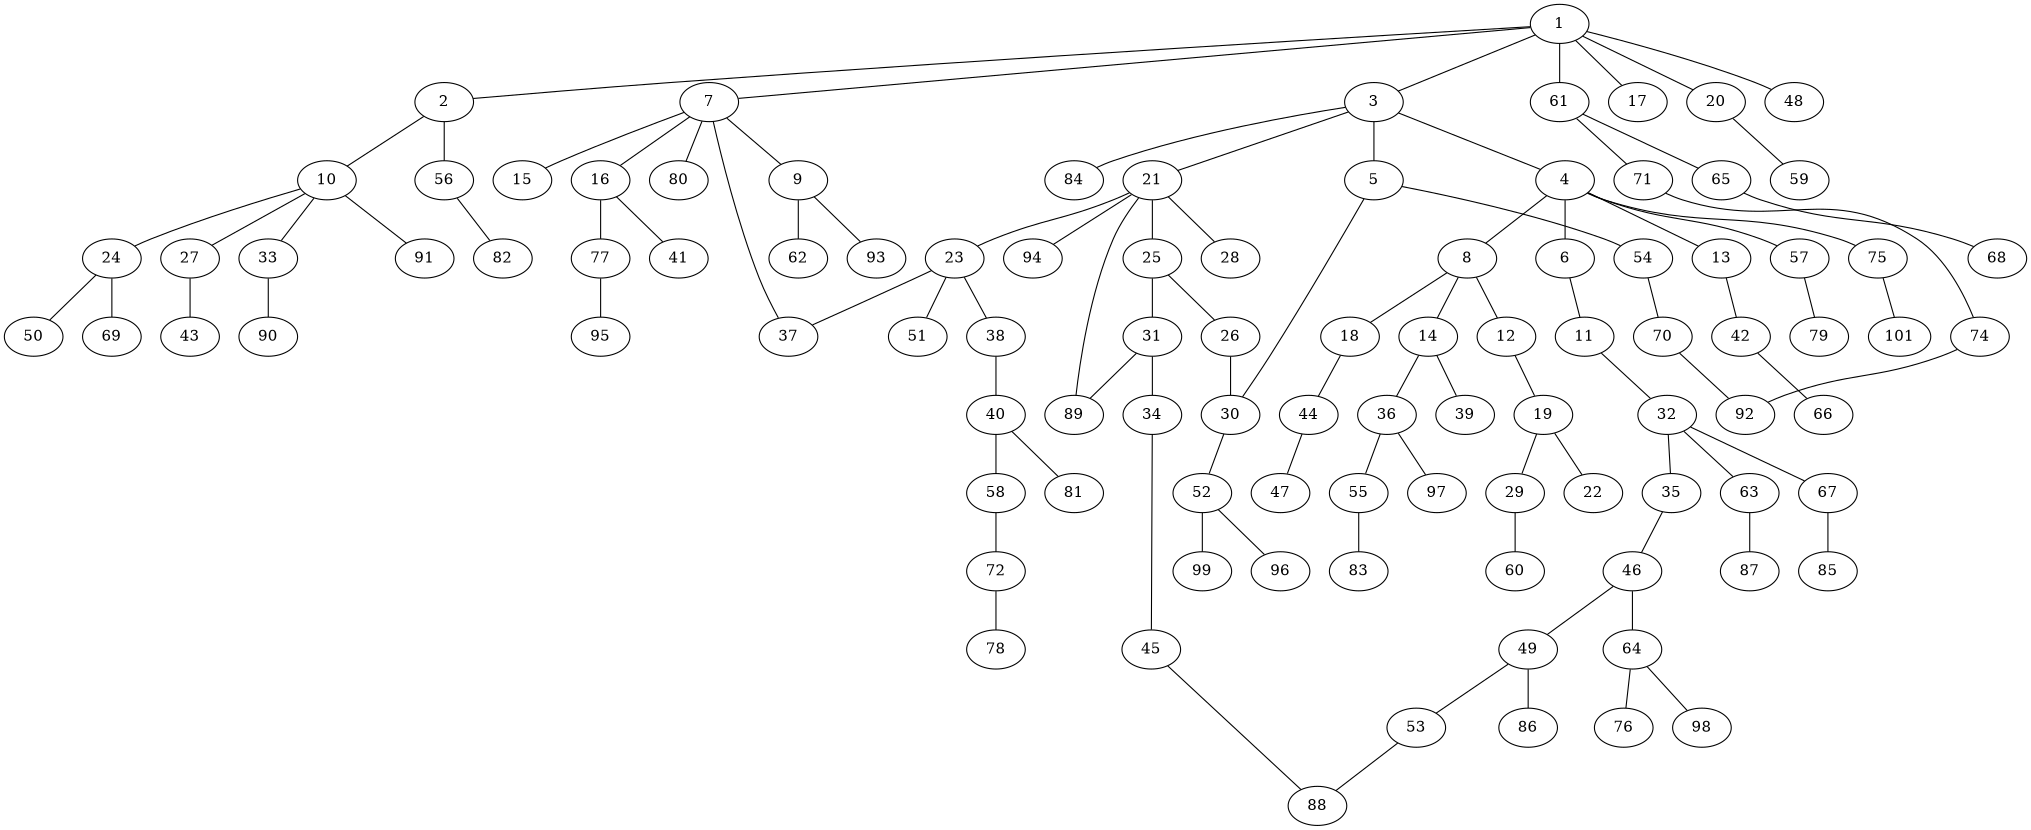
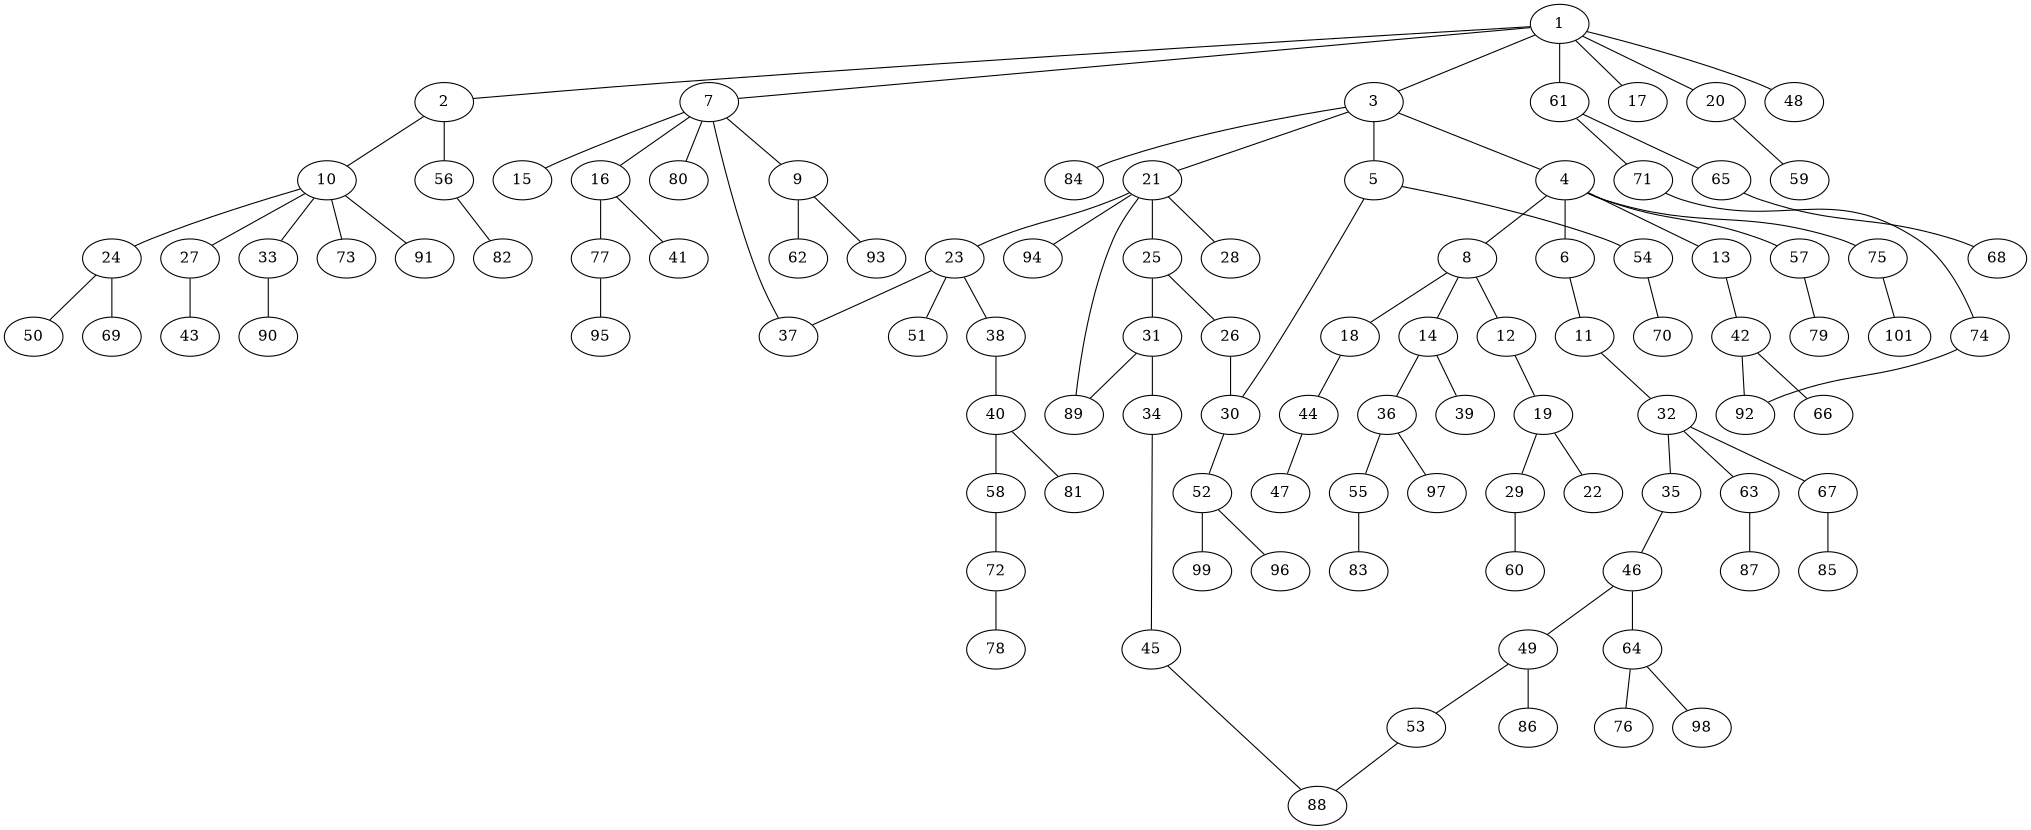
none -> (346, 258)
(1704, 376) -> (1743, 376)
